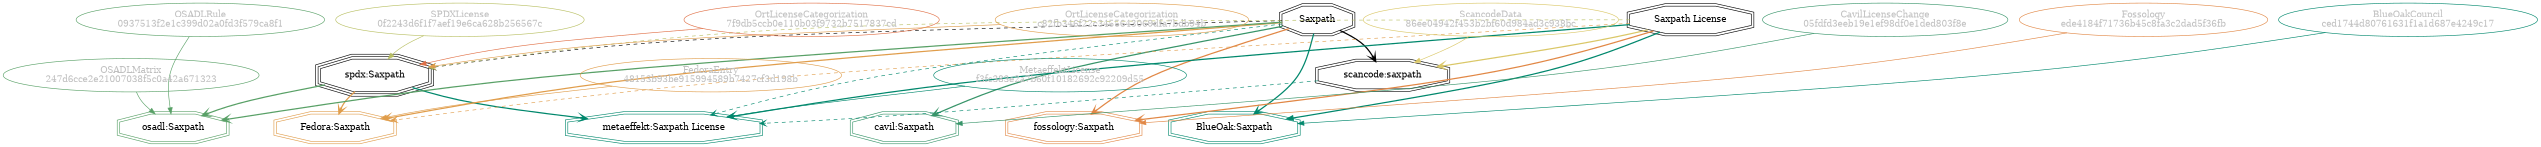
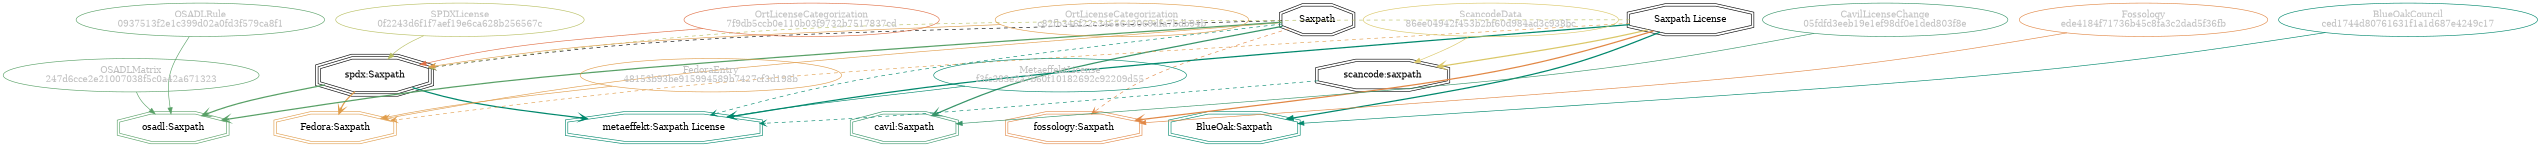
(1350, 36) -> none
(835, 59) -> (835, 59)
(1174, 67) -> (1174, 67)
(1296, 79) -> none
